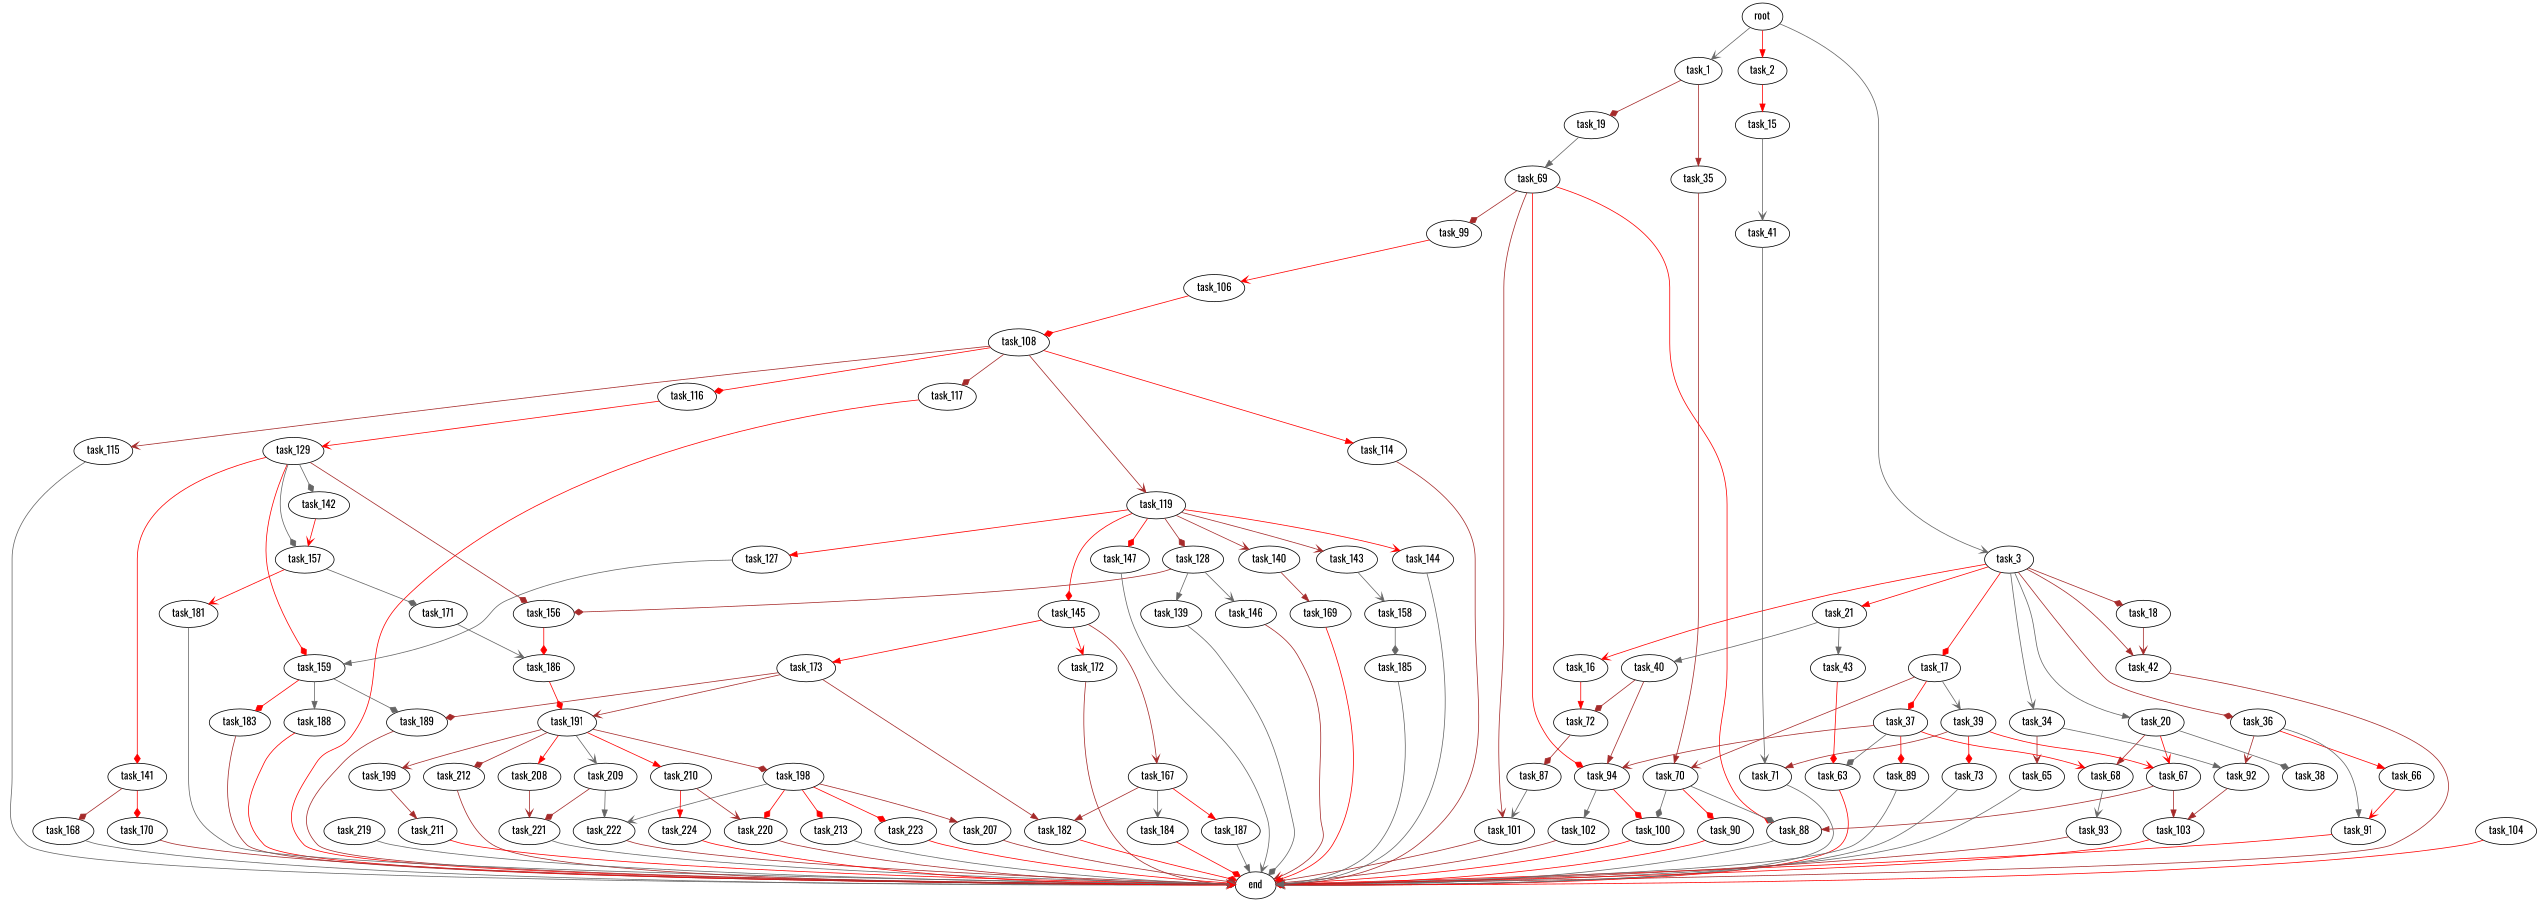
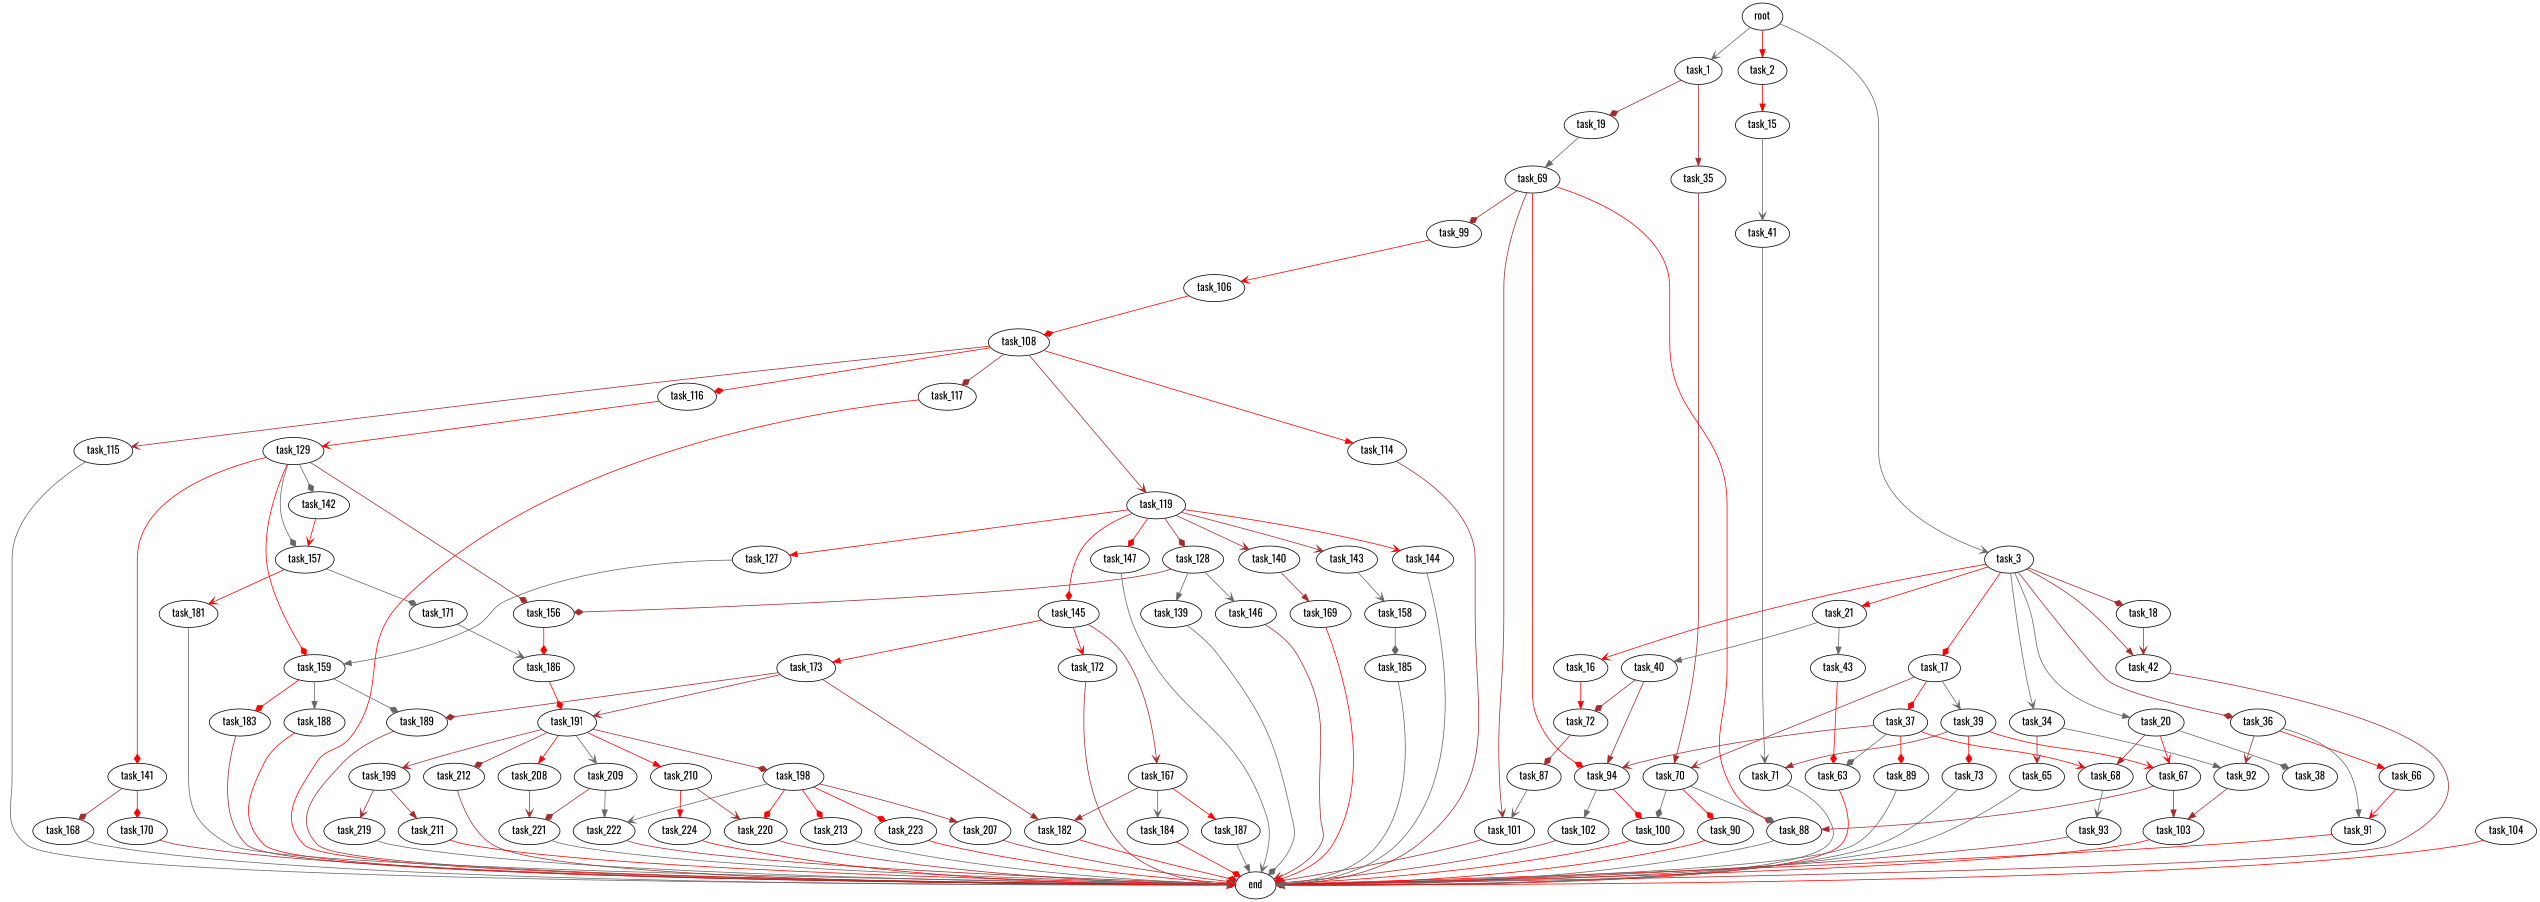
none -> (369, 800)
